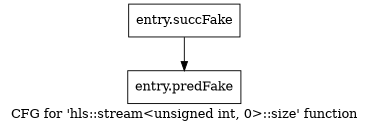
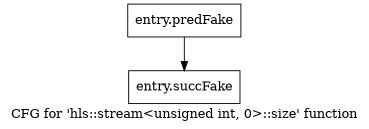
(184, 49) -> (184, 49)
